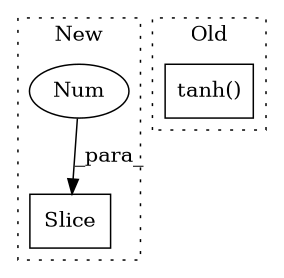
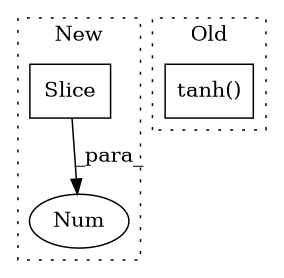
(75, 149) -> (74, 149)
